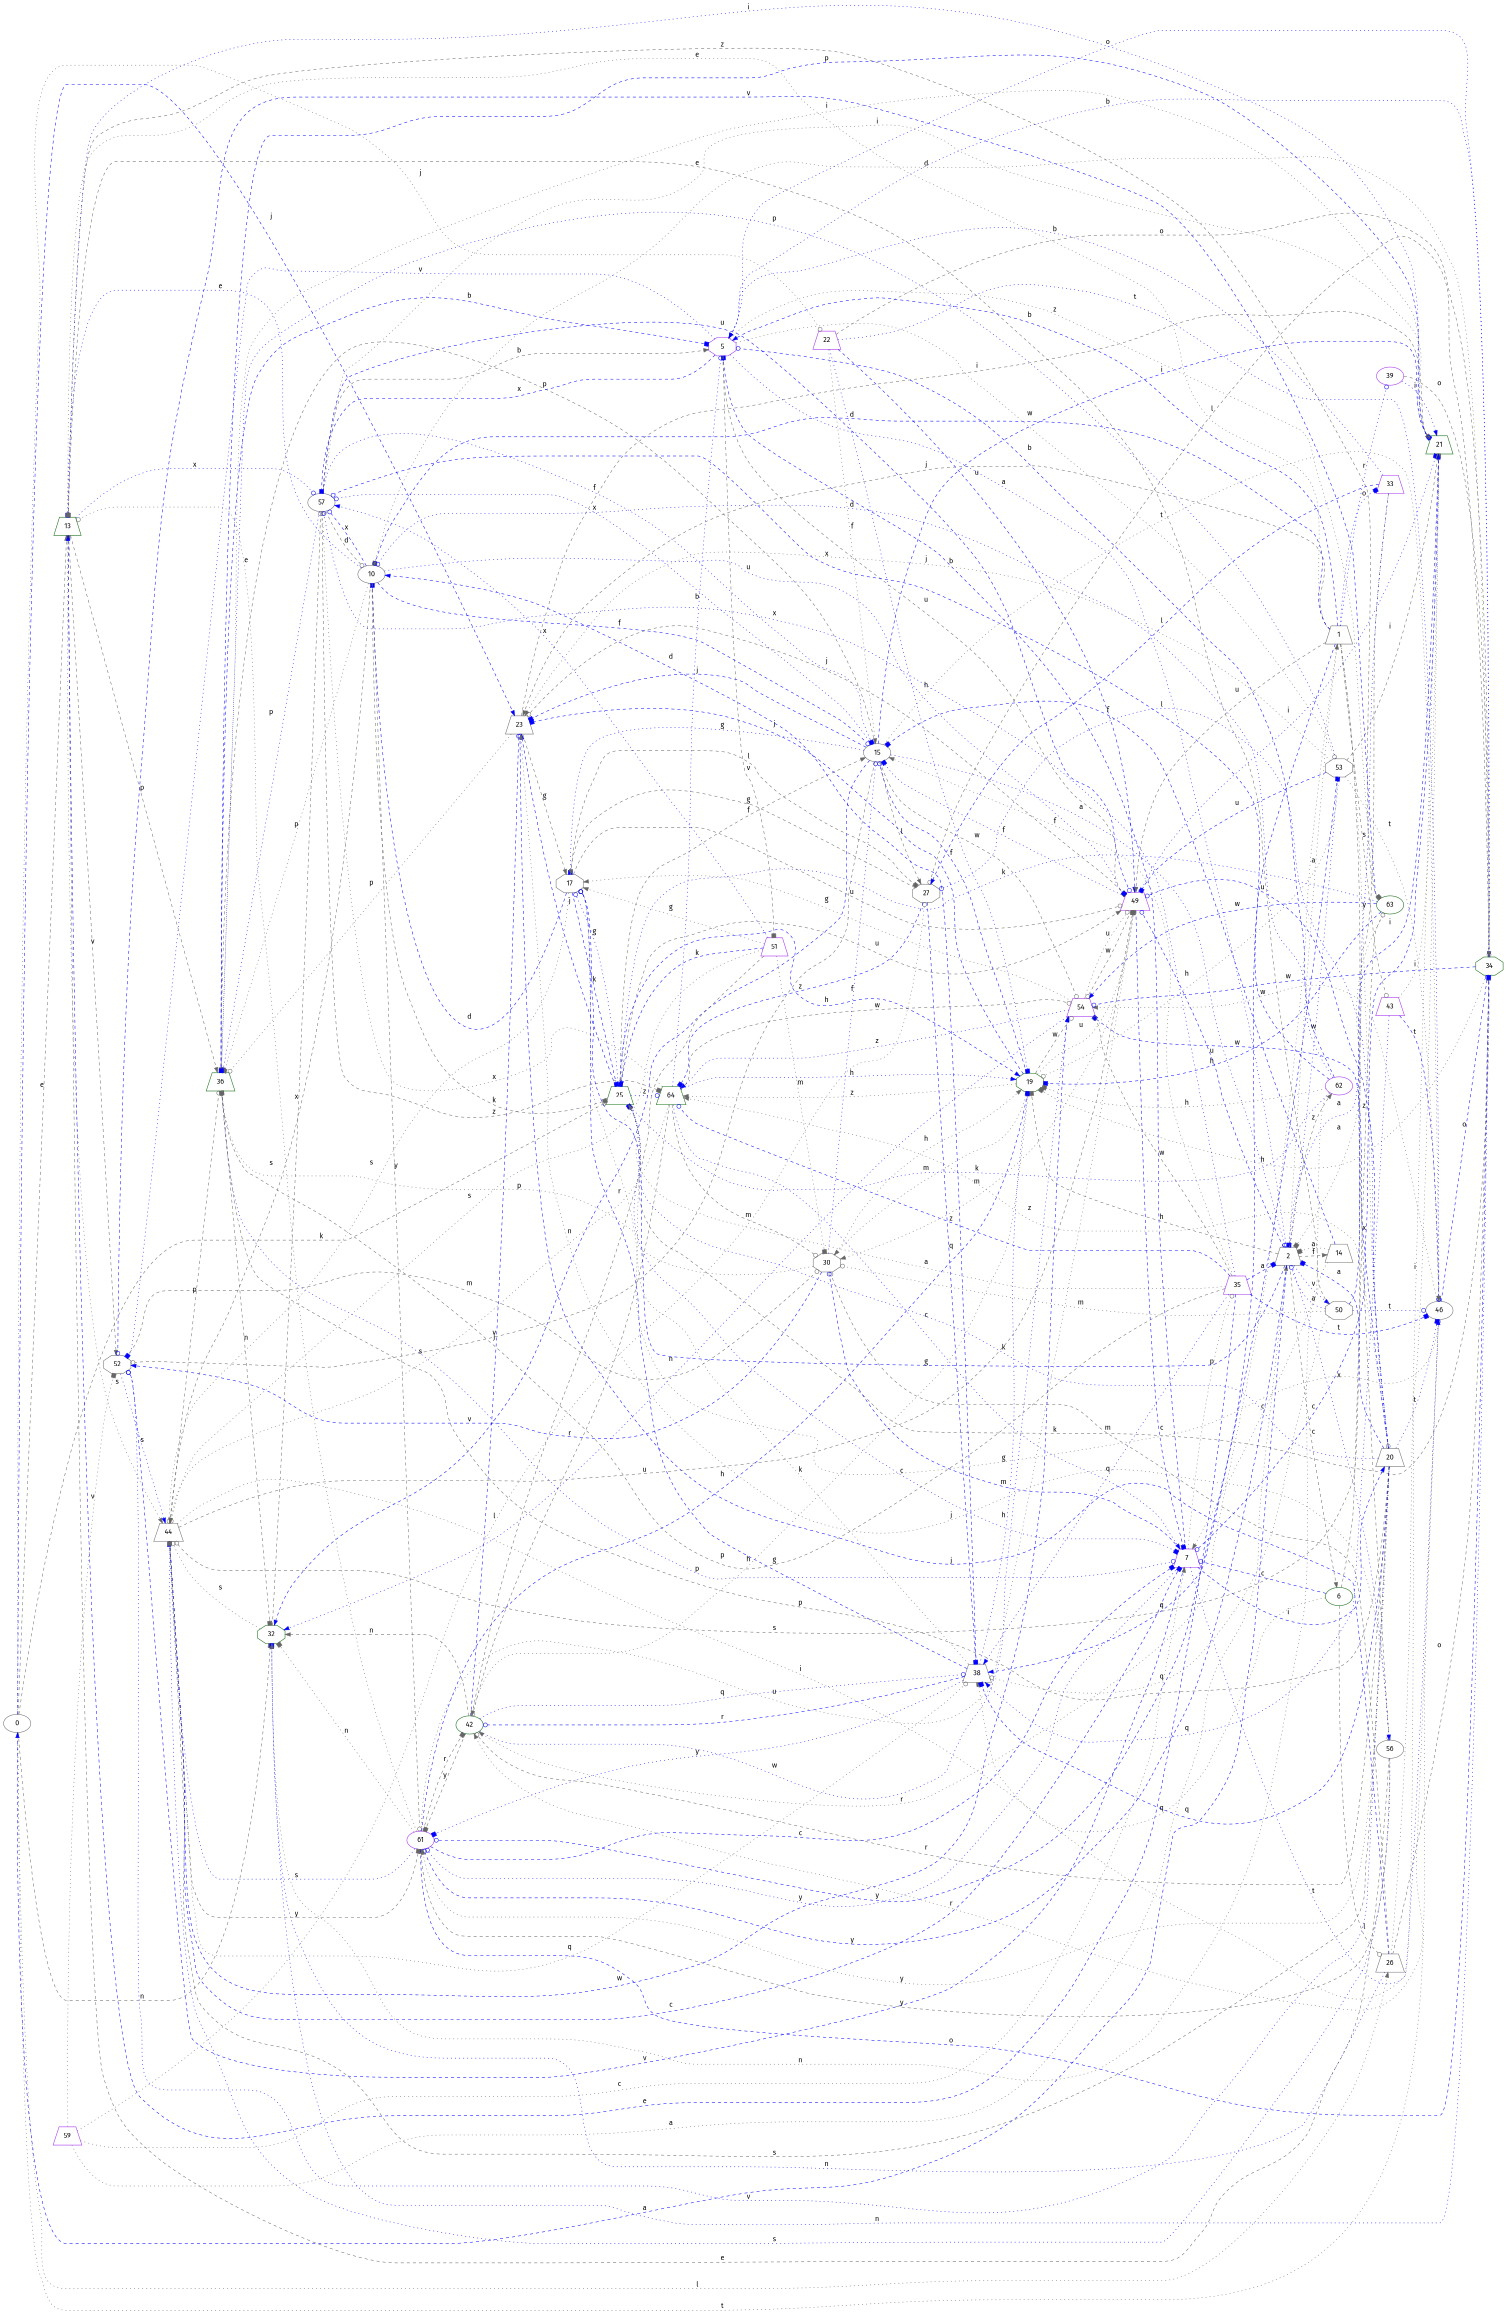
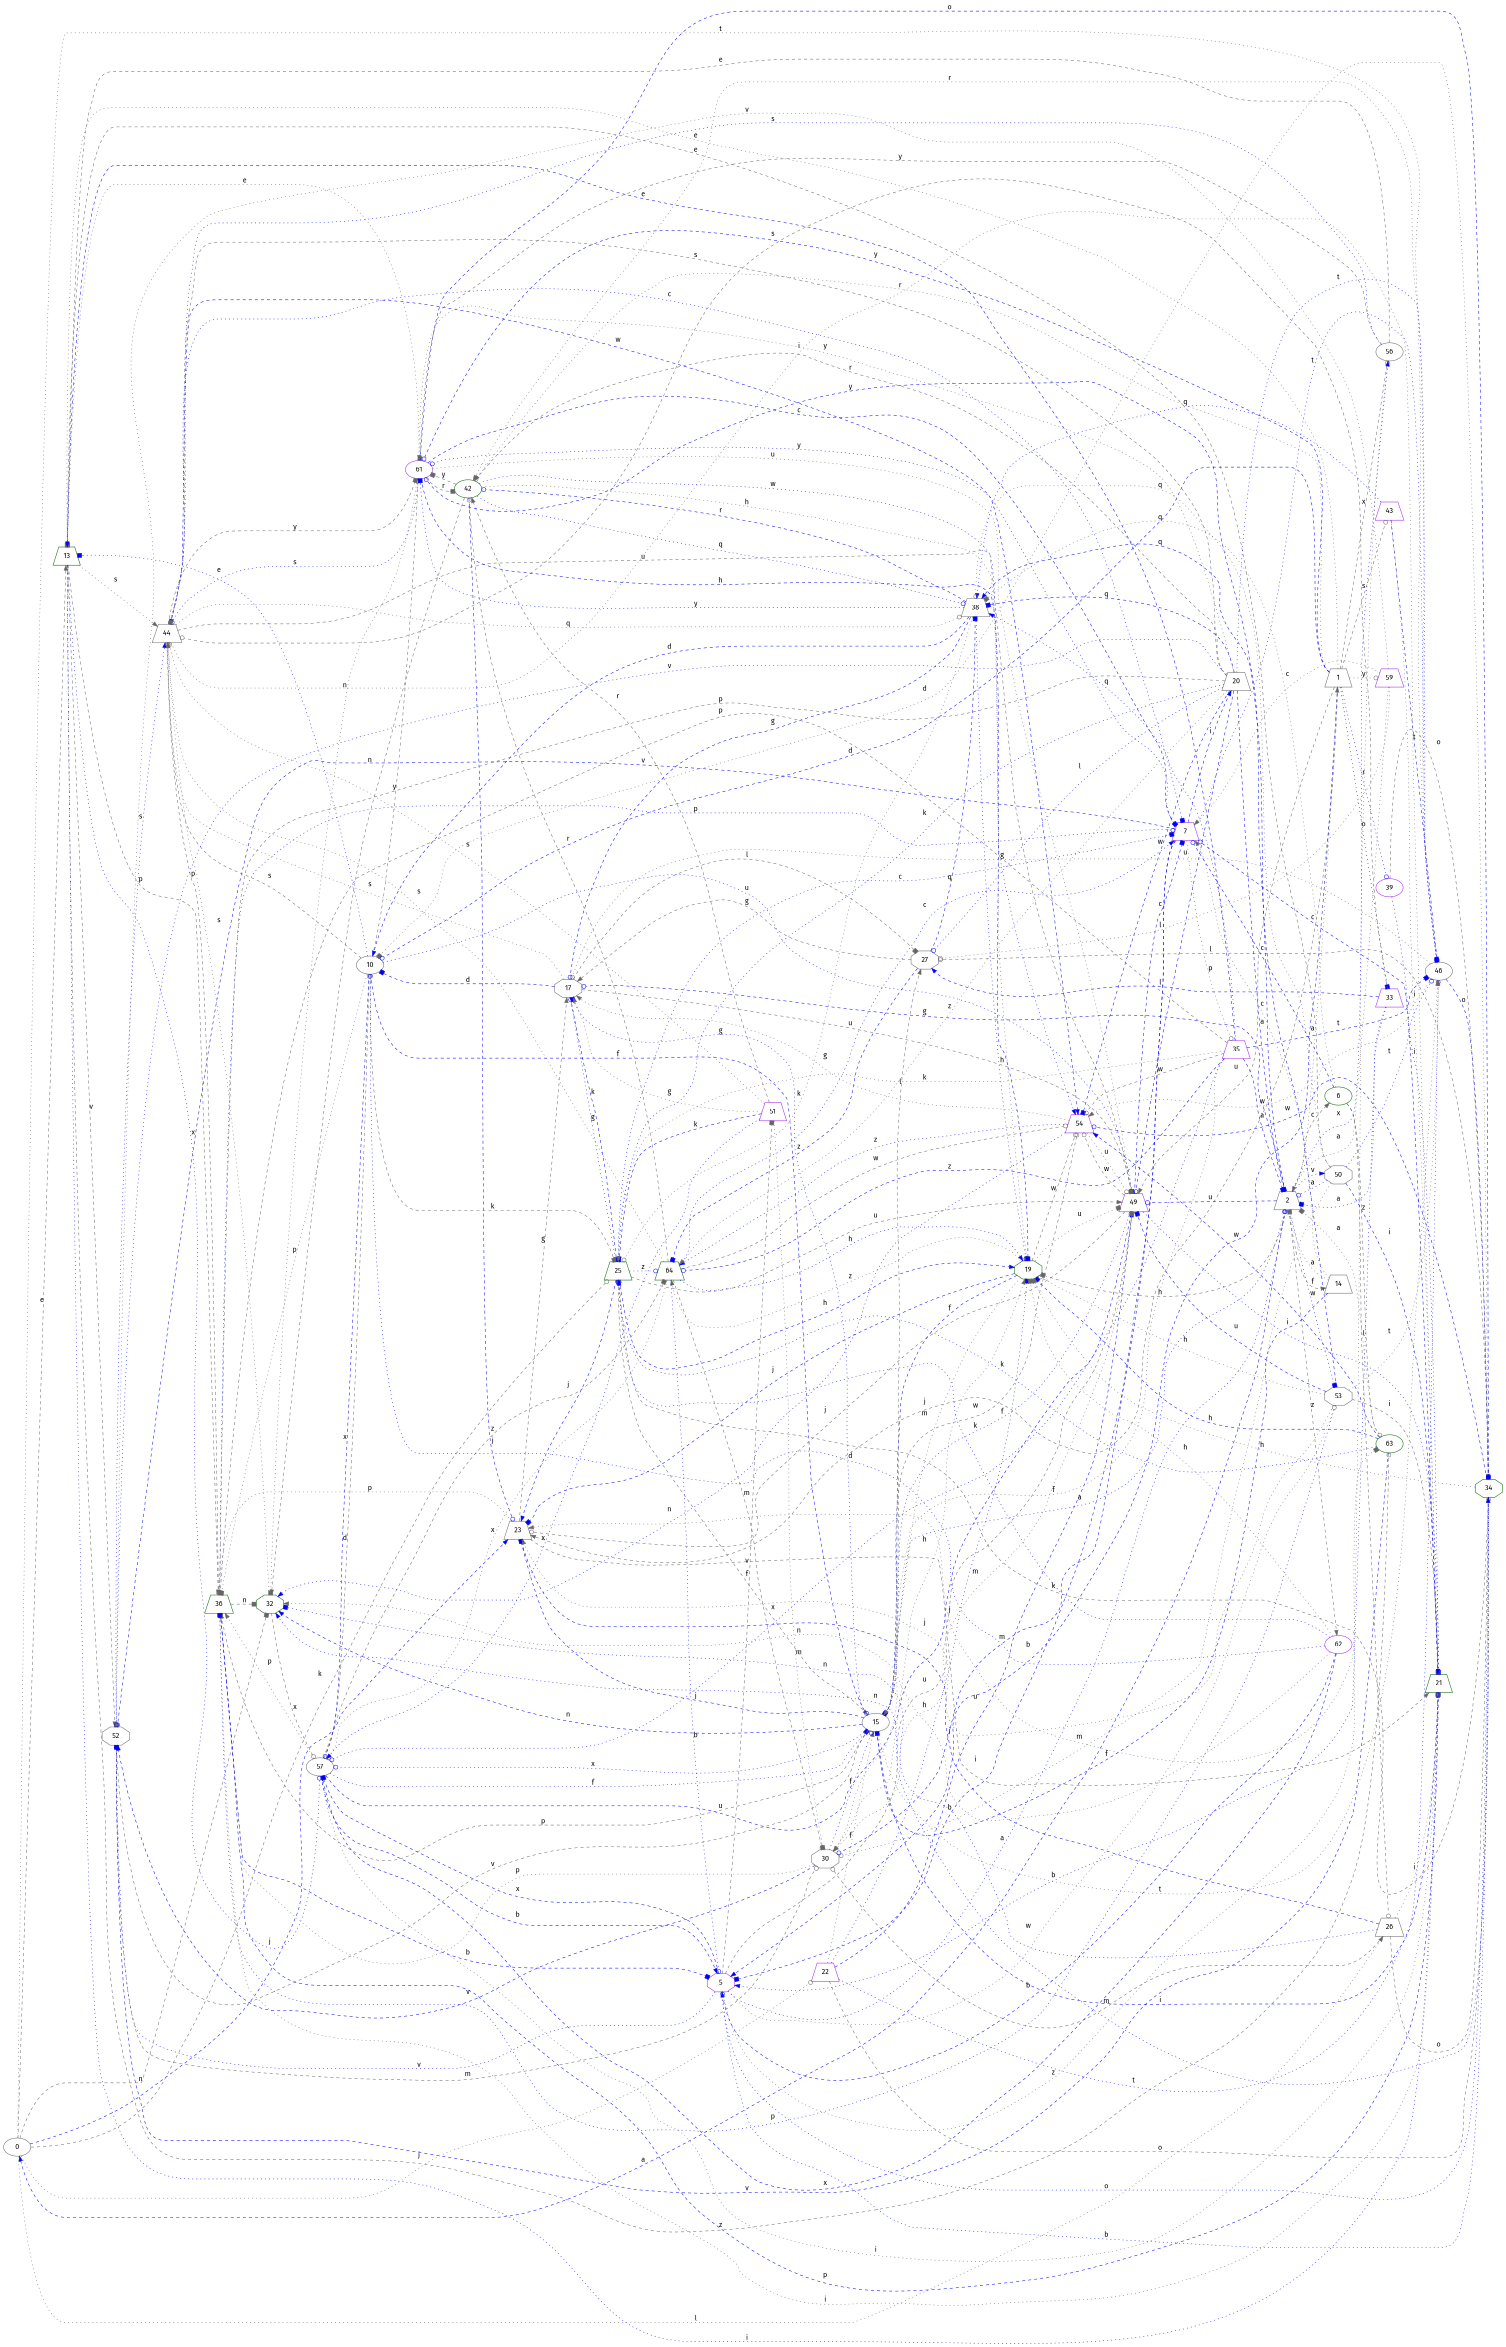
(460, 378) -> (499, 1916)
(271, 790) -> (271, 1688)
(1366, 1024) -> (1358, 678)
(926, 1262) -> (925, 1078)
(564, 2020) -> (683, 303)
